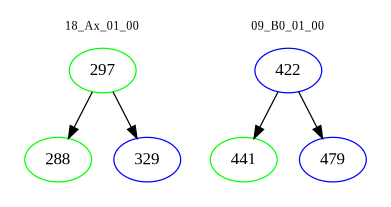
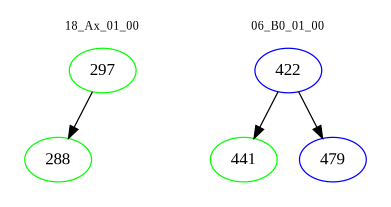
(288, 27) -> (288, 27)
(147, 160) -> none
